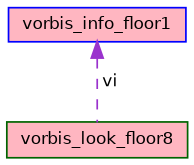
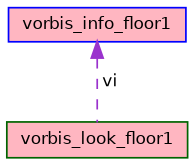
(97, 140) -> (97, 140)
